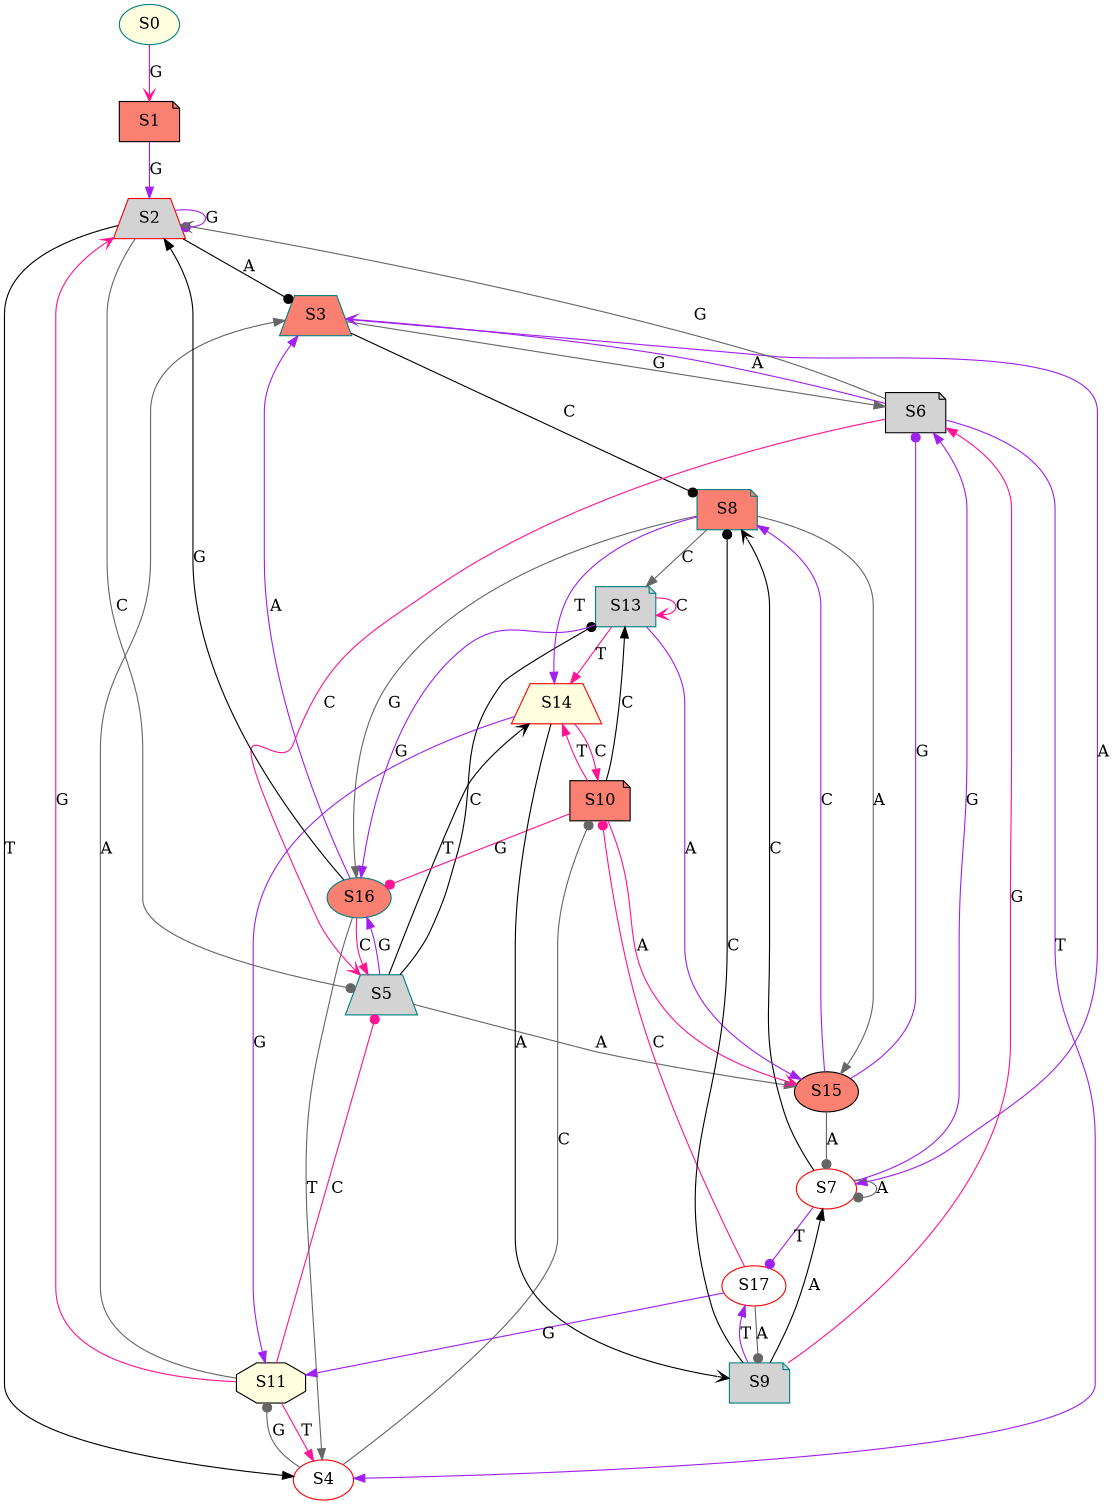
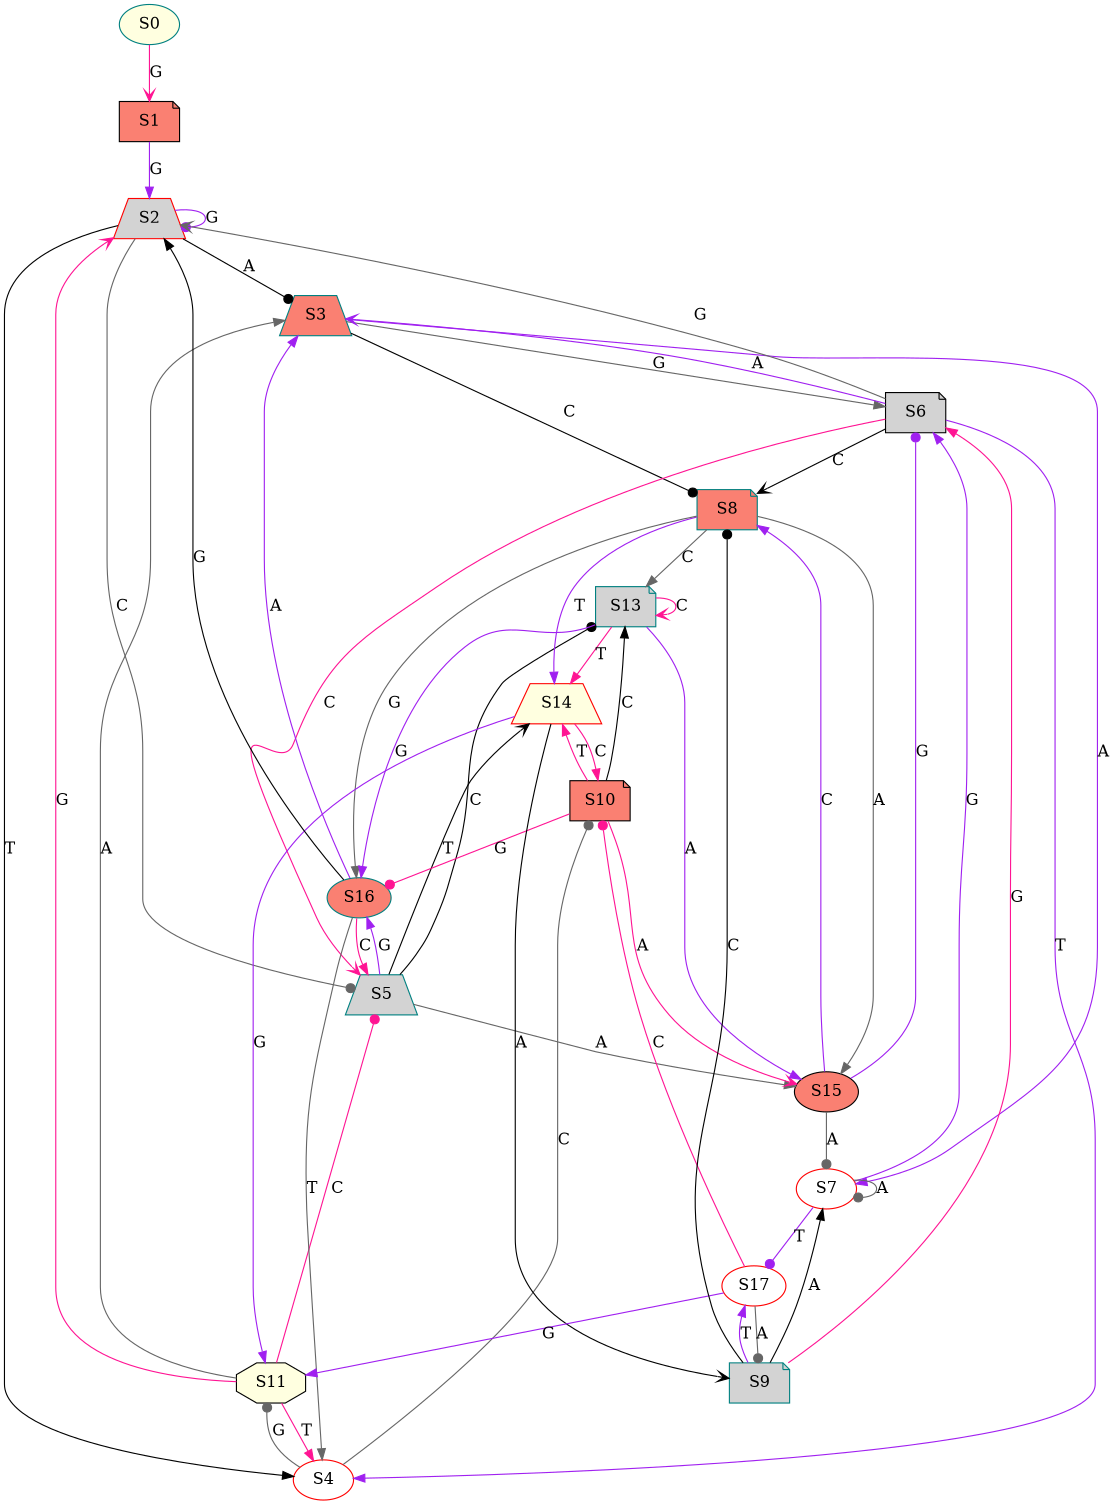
(770, 858) -> (826, 459)
